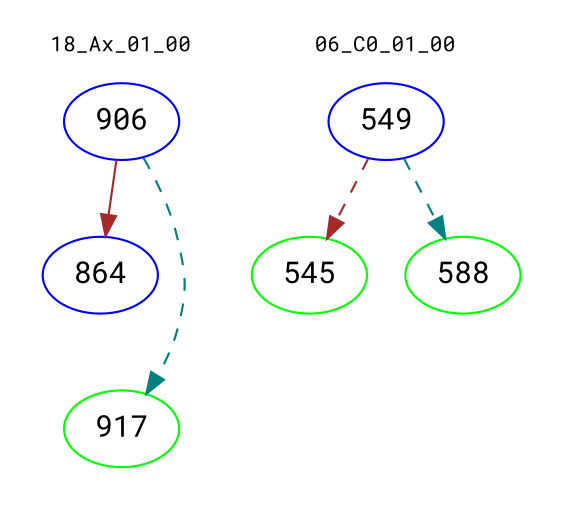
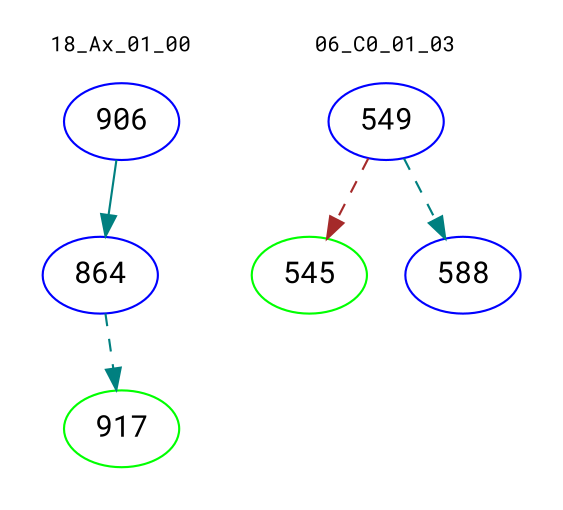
(386, 46) -> (386, 46)
(113, 187) -> (113, 187)
(183, 265) -> (109, 341)
(463, 275) -> (463, 275)
